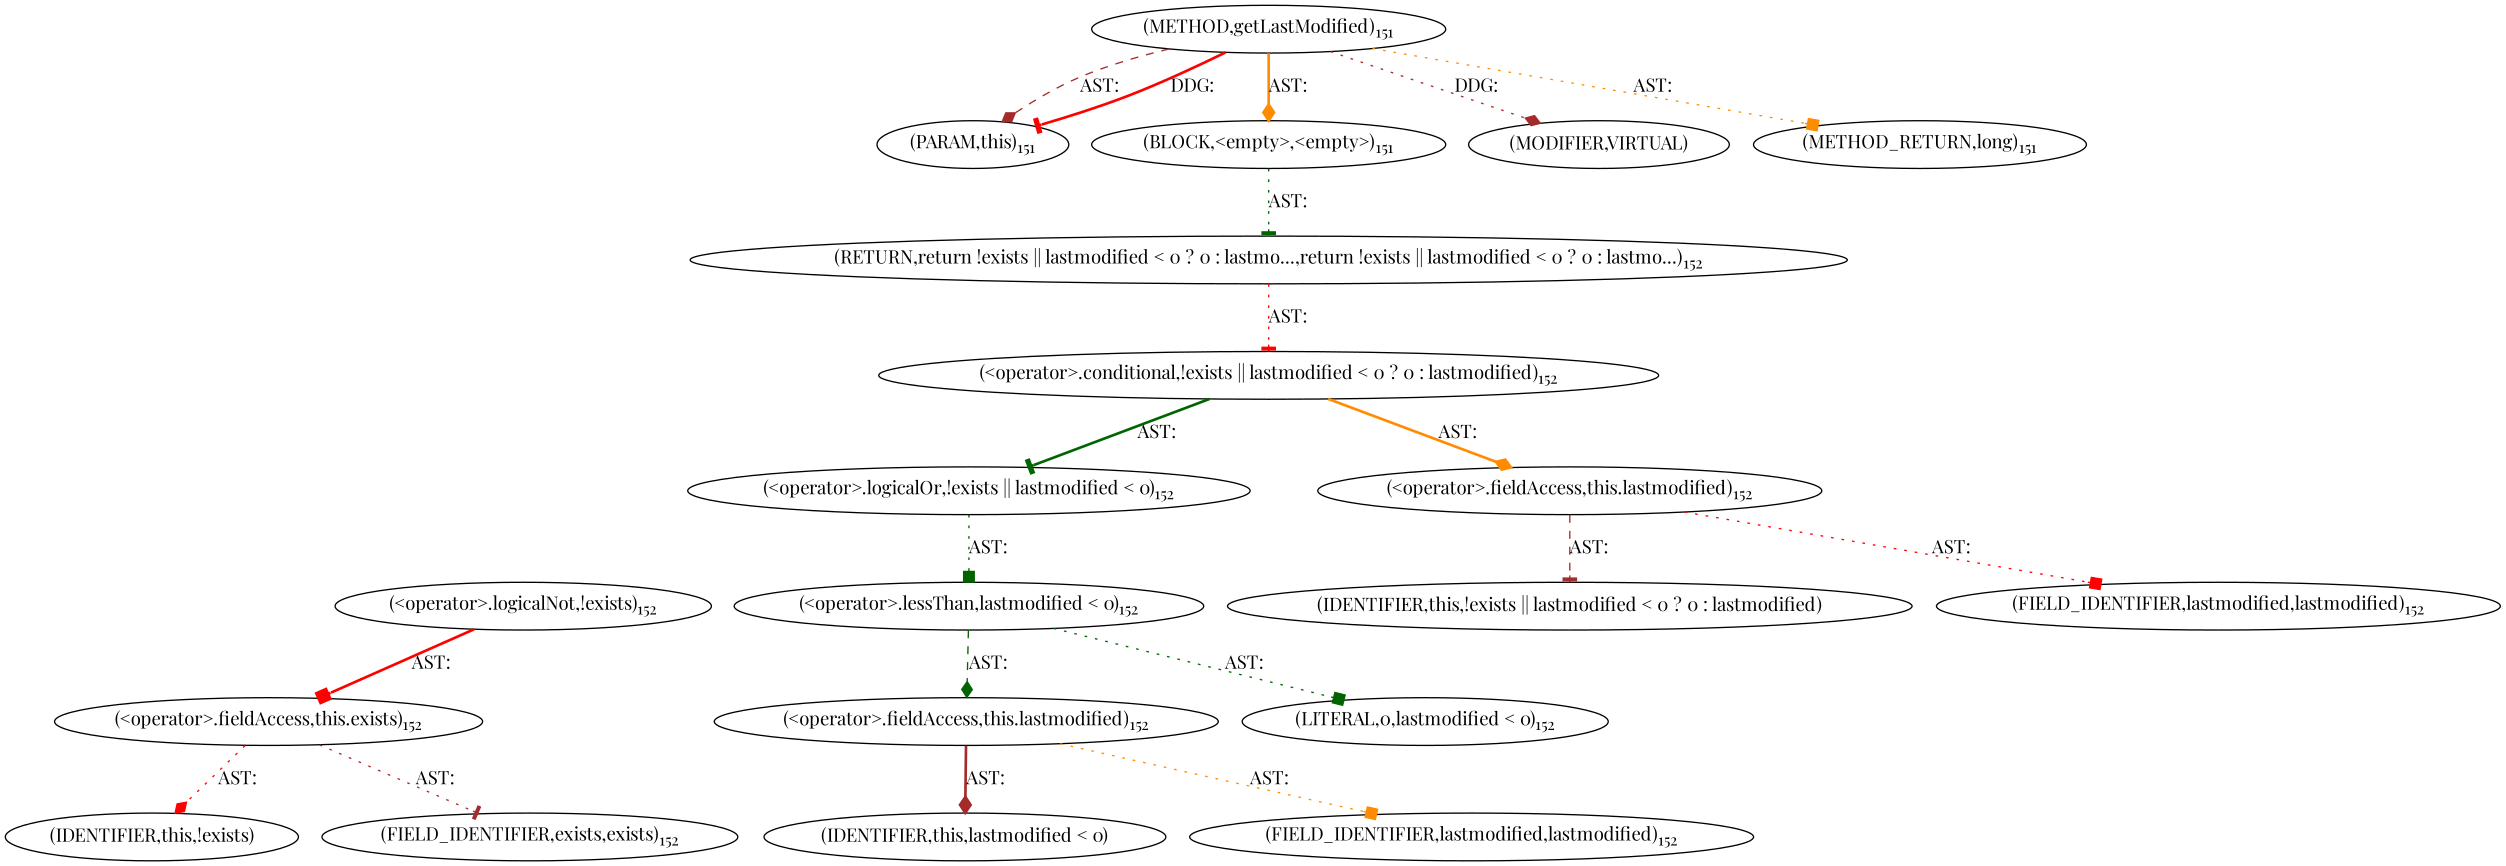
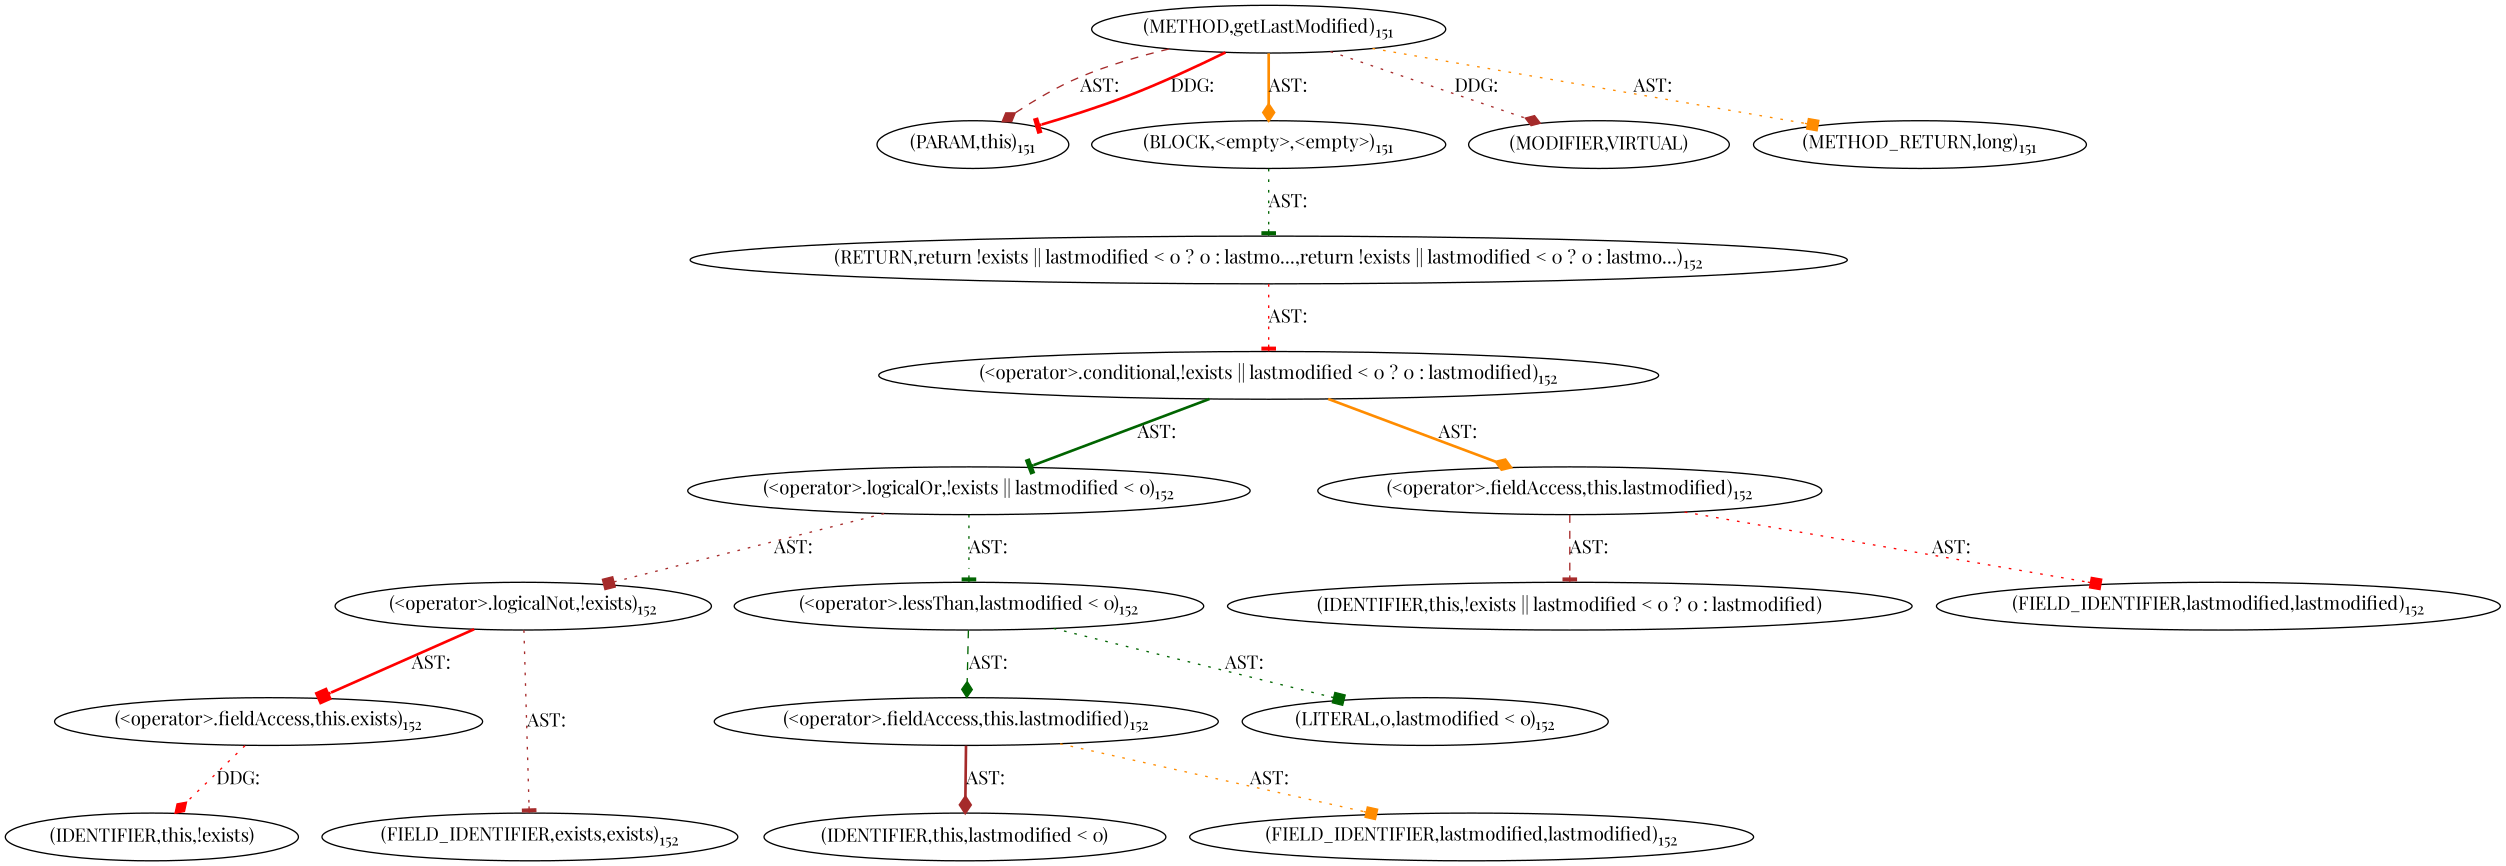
(969, 542) -> (969, 542)
none -> (750, 547)
(396, 778) -> (526, 718)
(241, 779) -> (241, 779)
